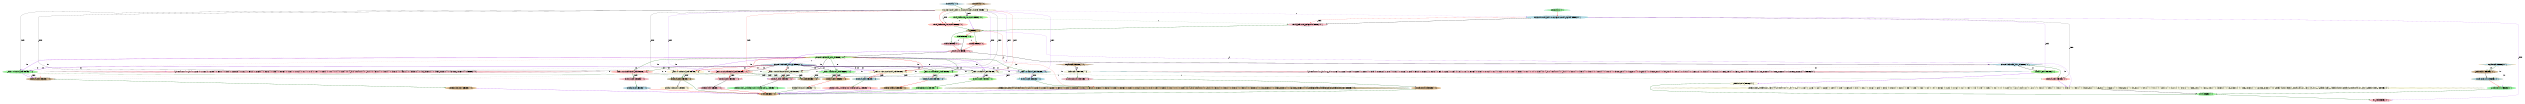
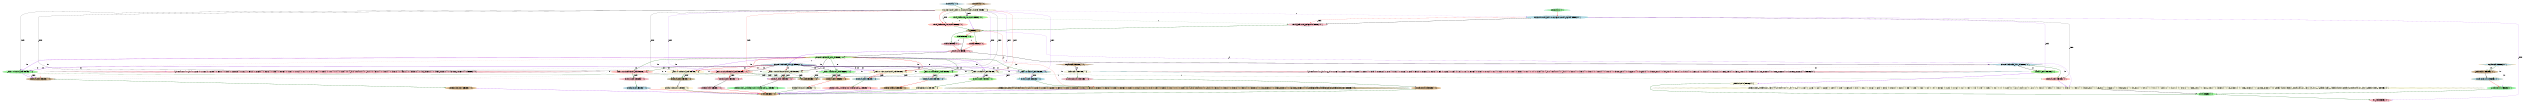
(927, 88) -> (927, 88)
(708, 91) -> (720, 93)
